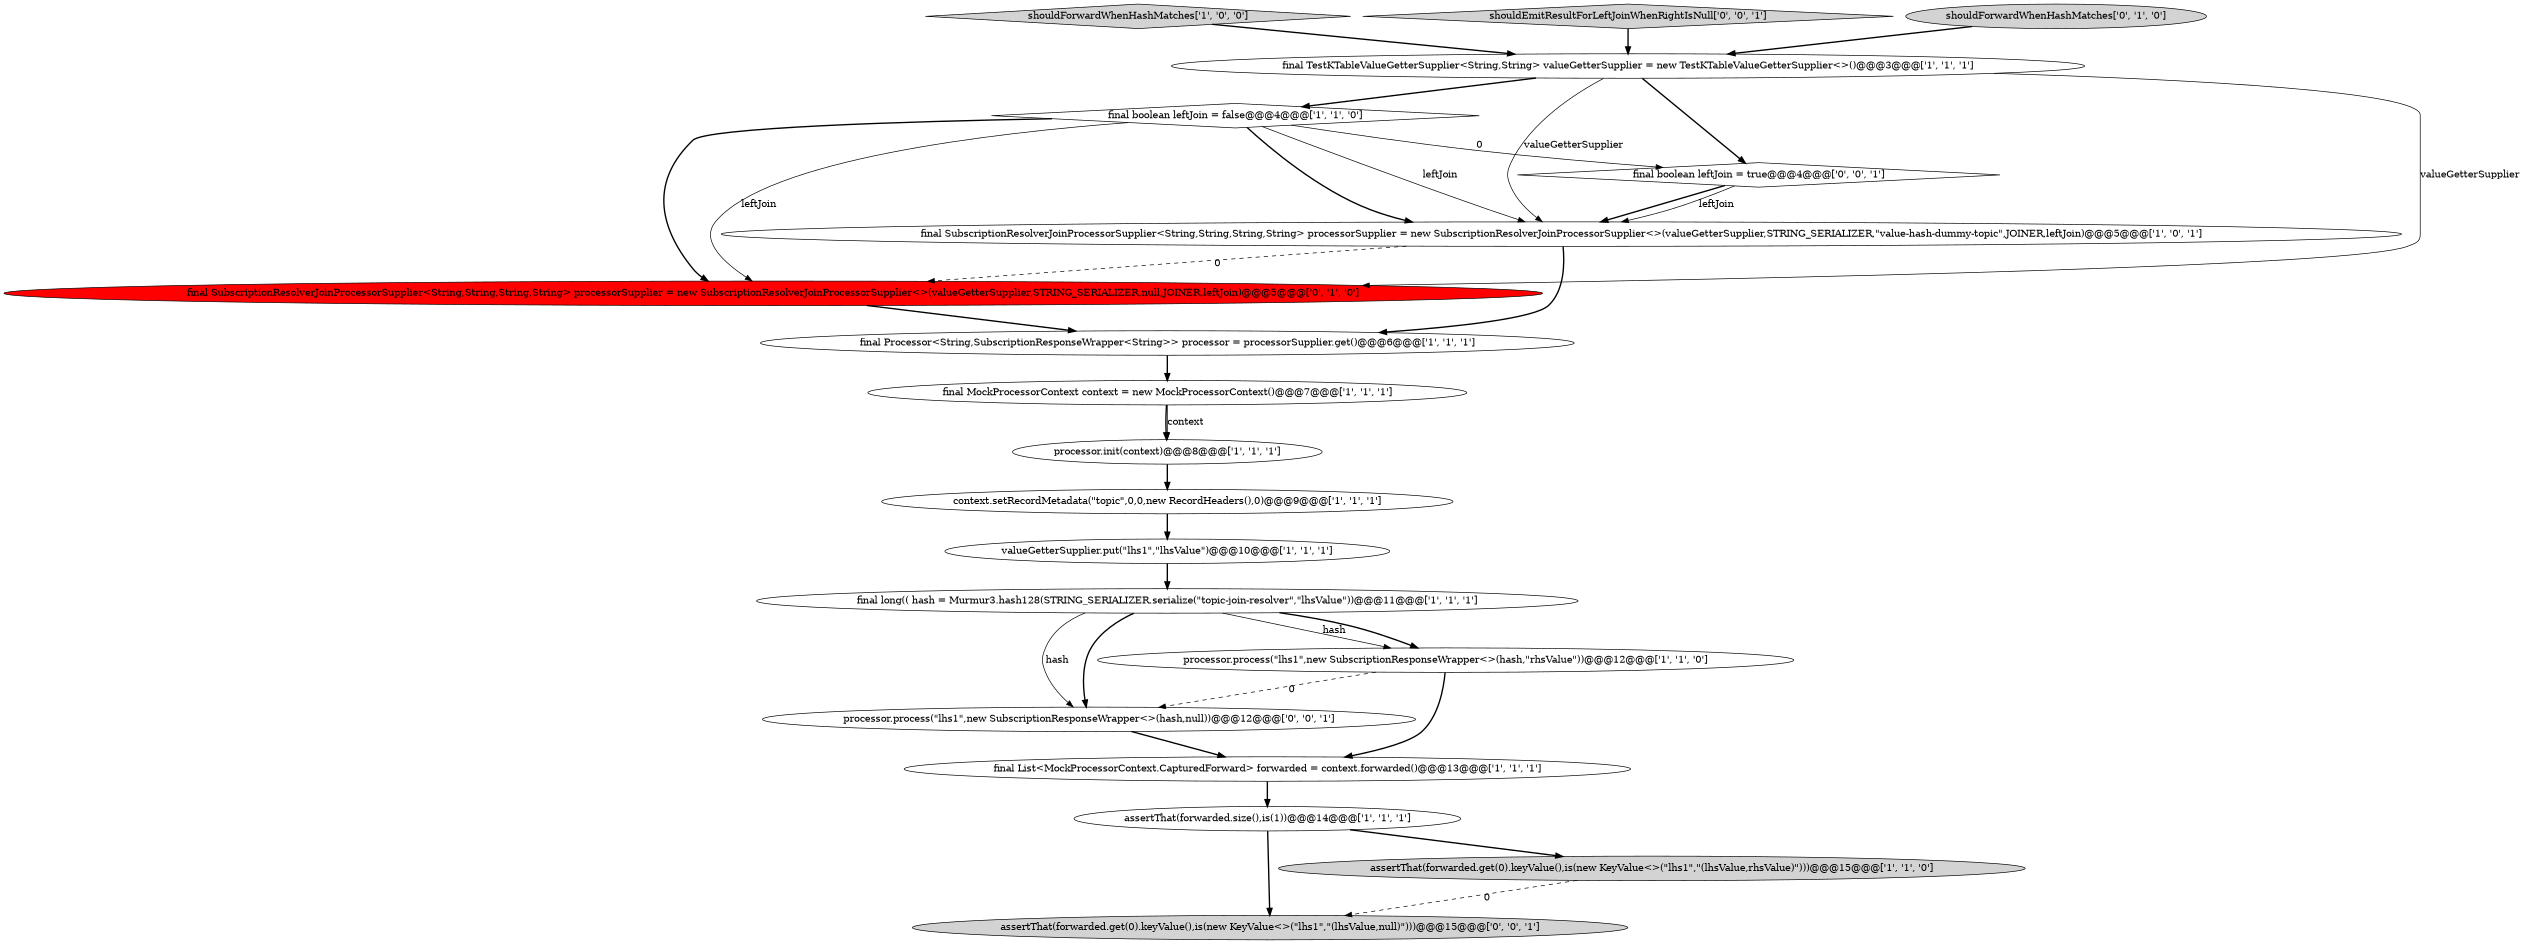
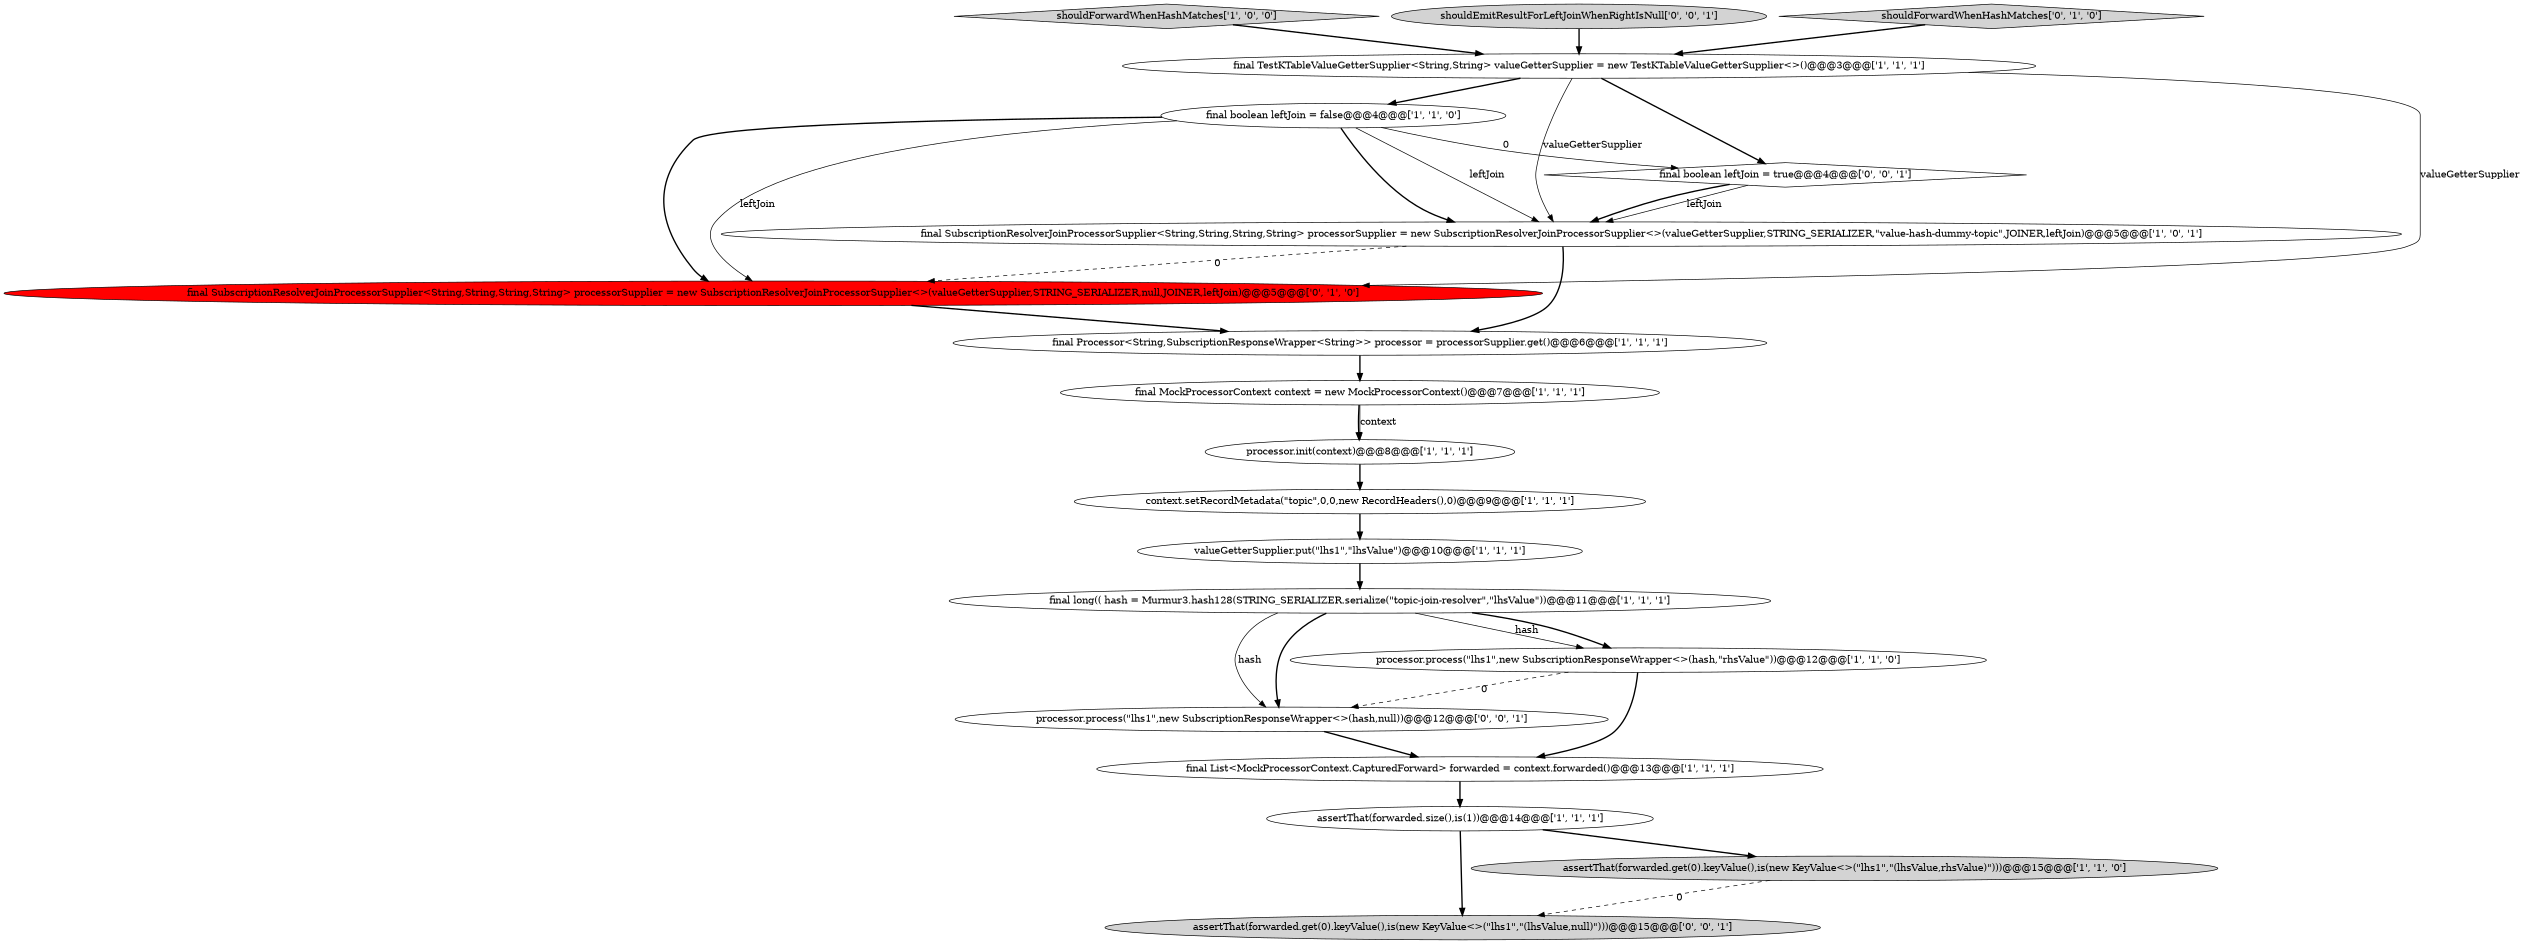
(1628, 16) -> (1579, 16)
(2056, 16) -> (1991, 16)
(1235, 116) -> (1333, 116)
